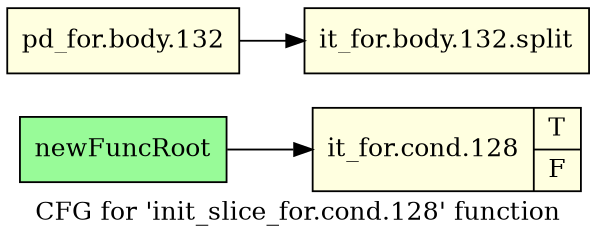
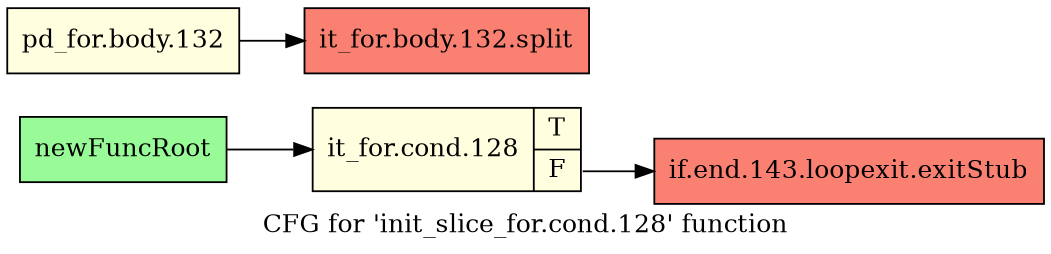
(447, 41) -> (447, 41)
none -> (849, 171)
